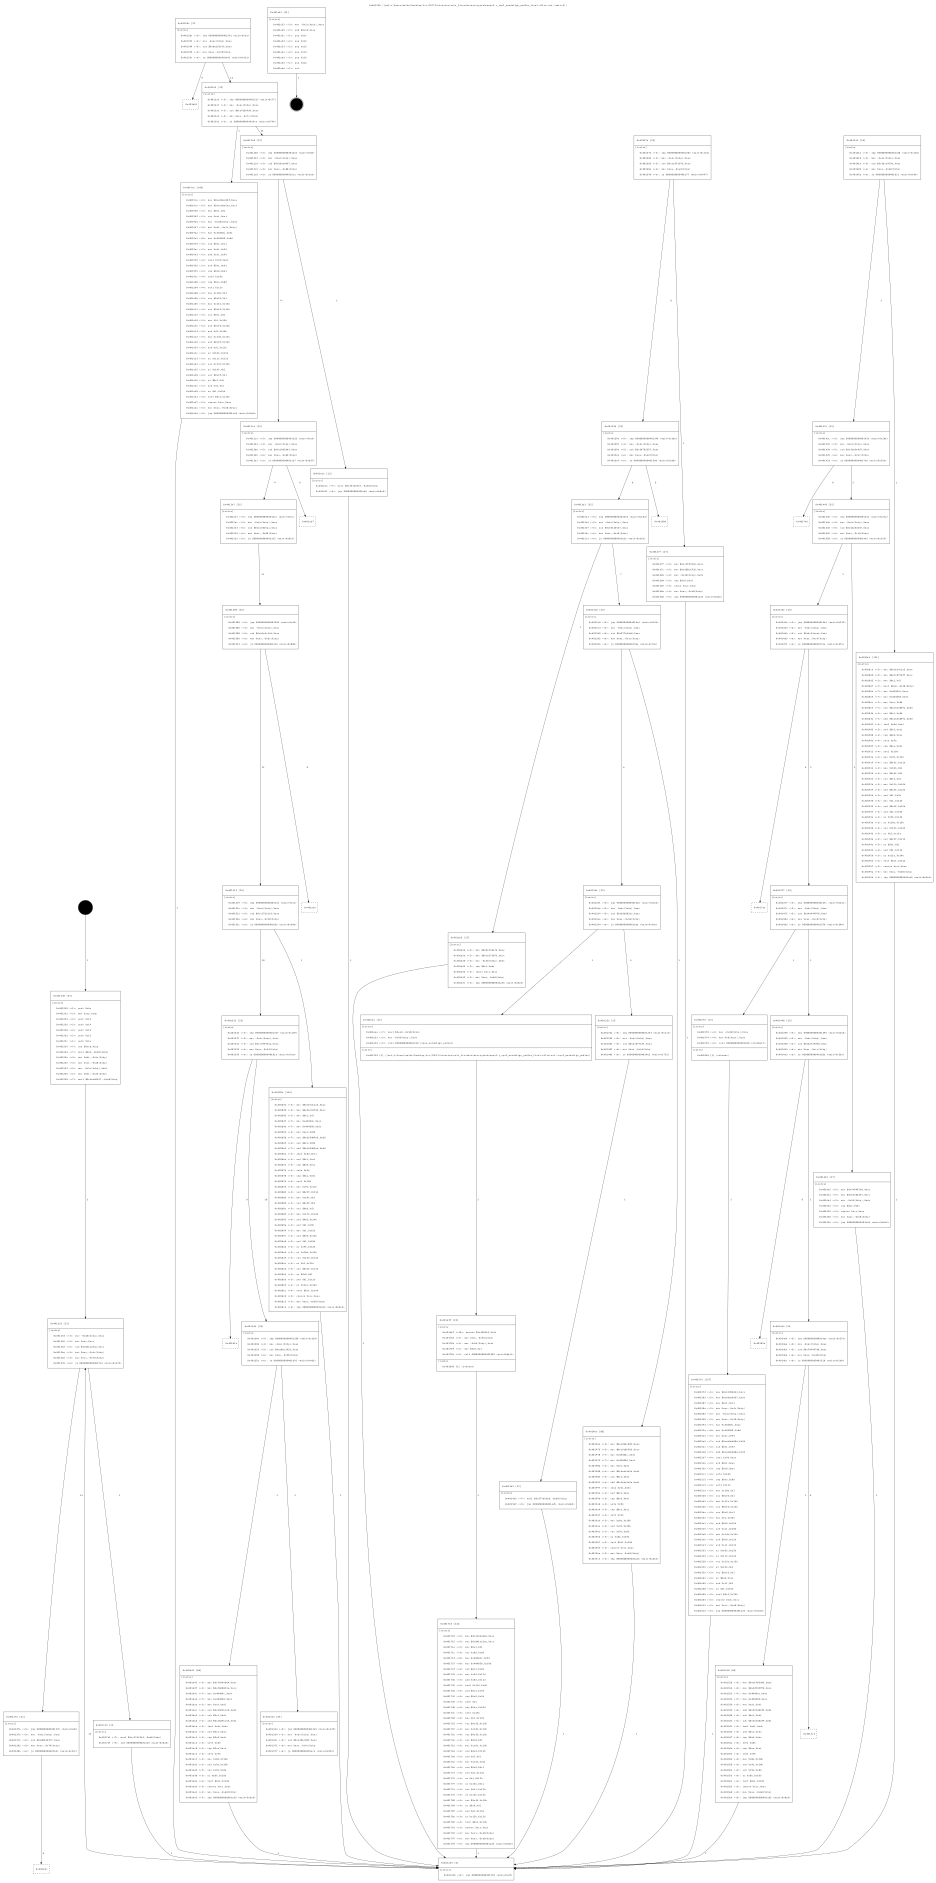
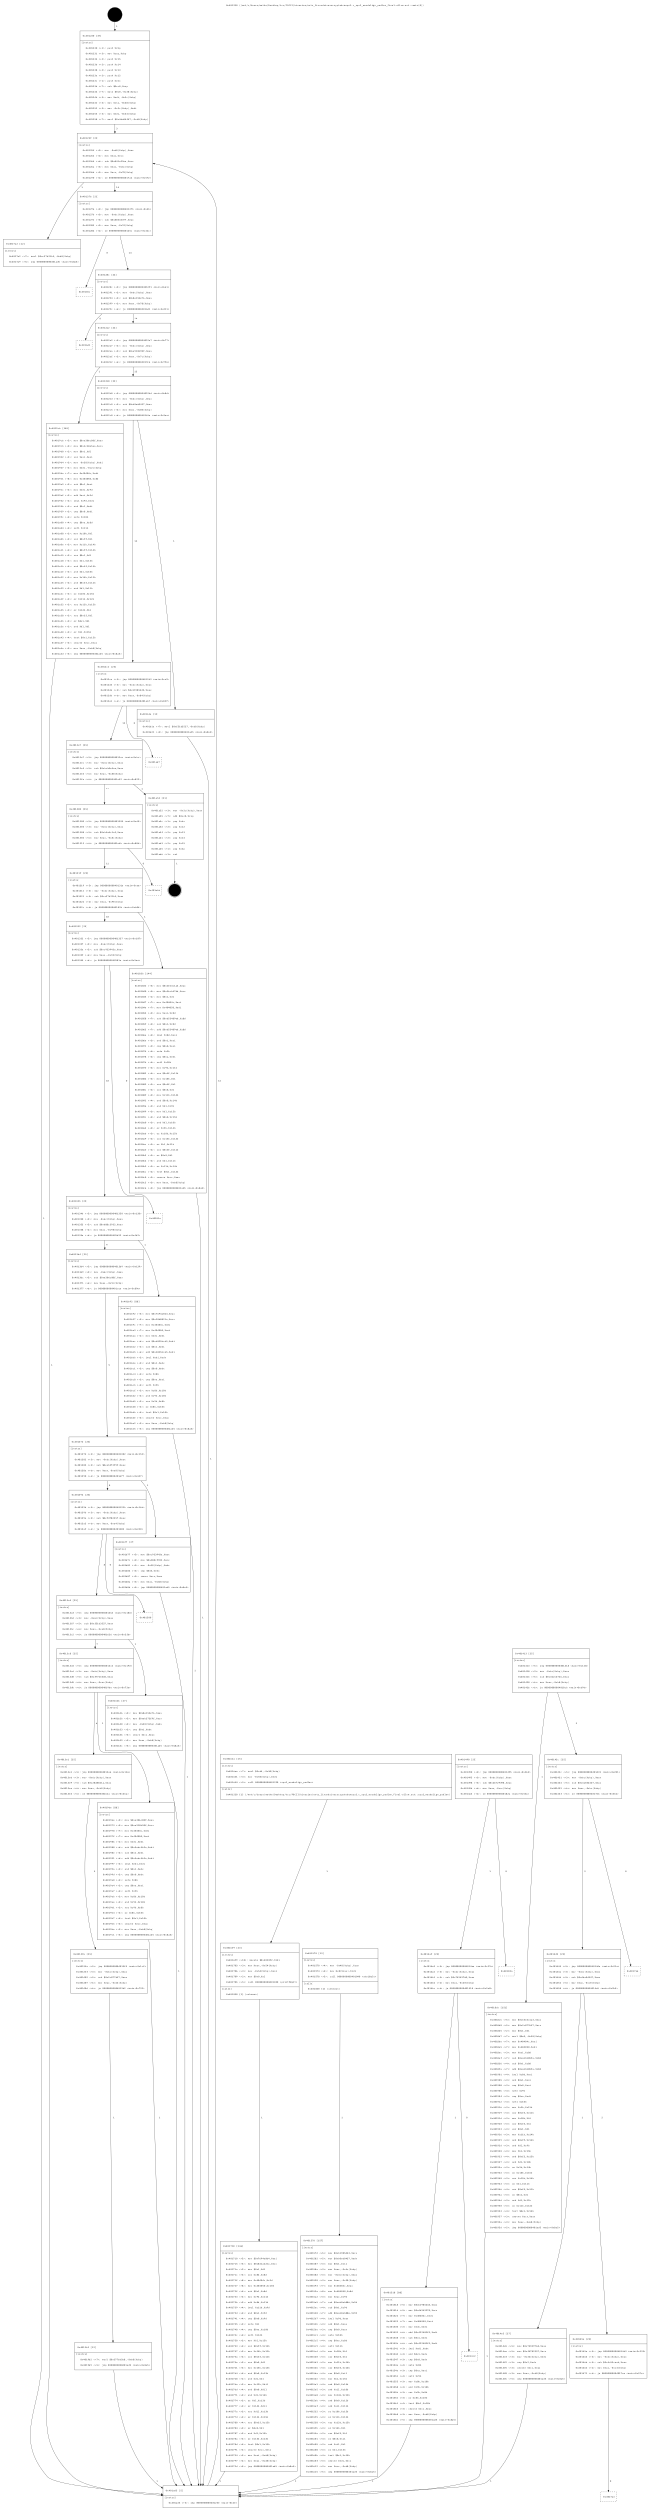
none -> (124, 252)
none -> (139, 789)
(809, 908) -> none
(550, 972) -> none
none -> (106, 1364)
